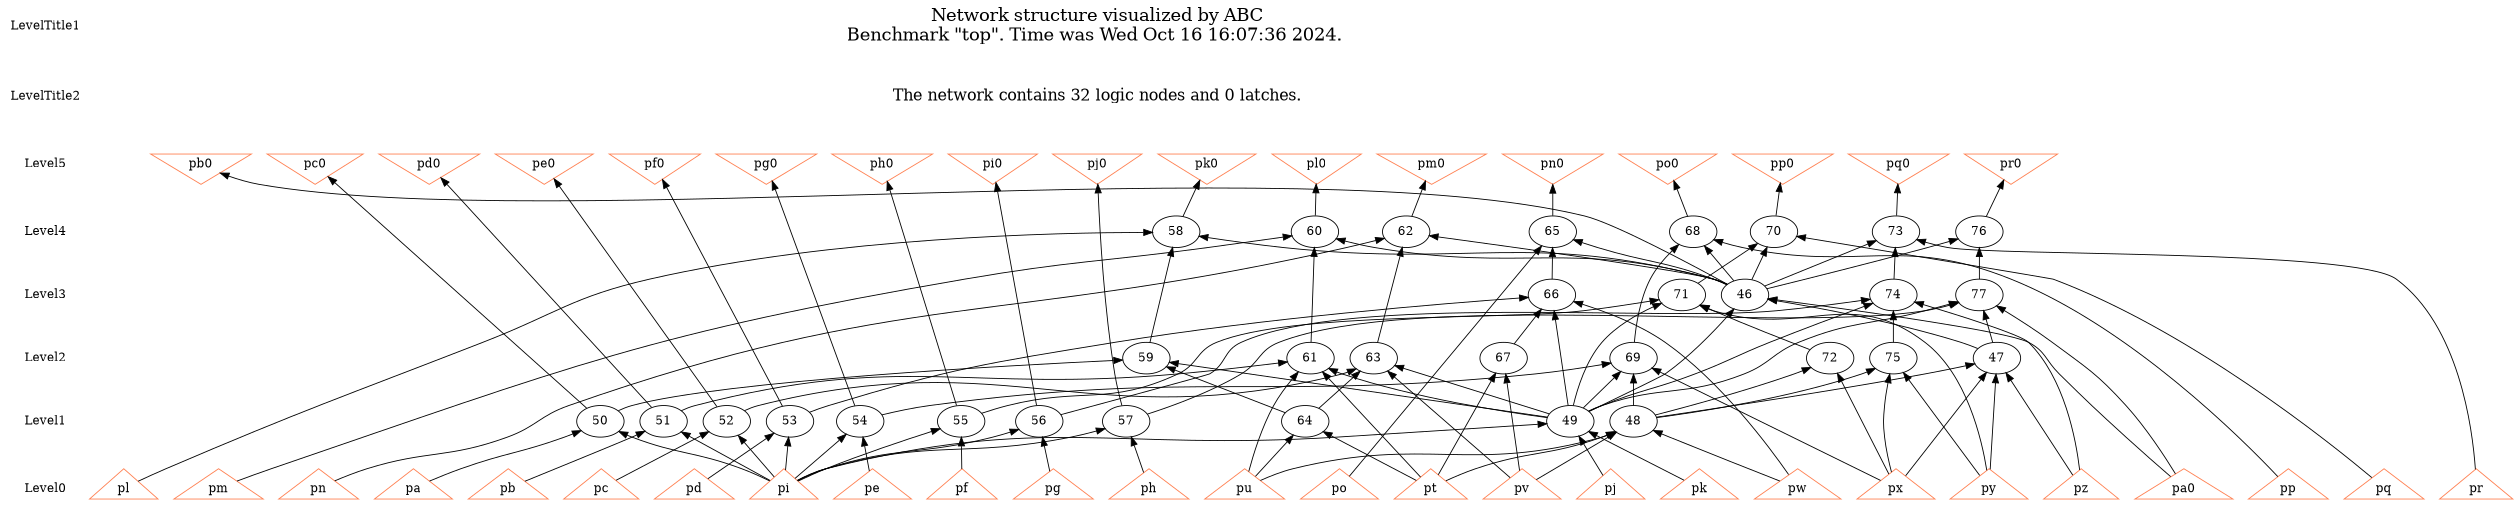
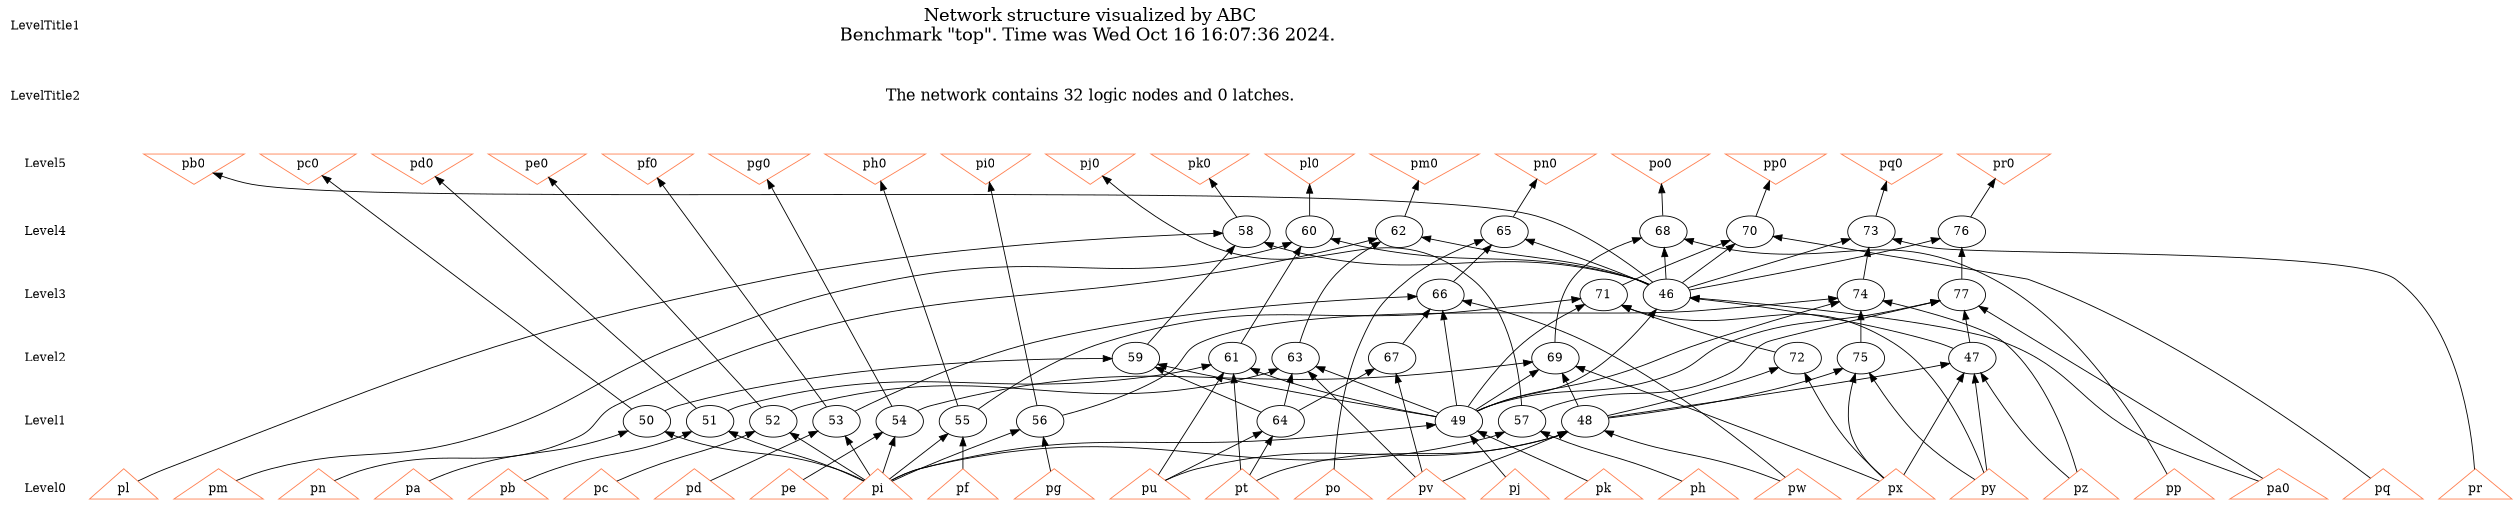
(1467, 423) -> (1338, 389)
